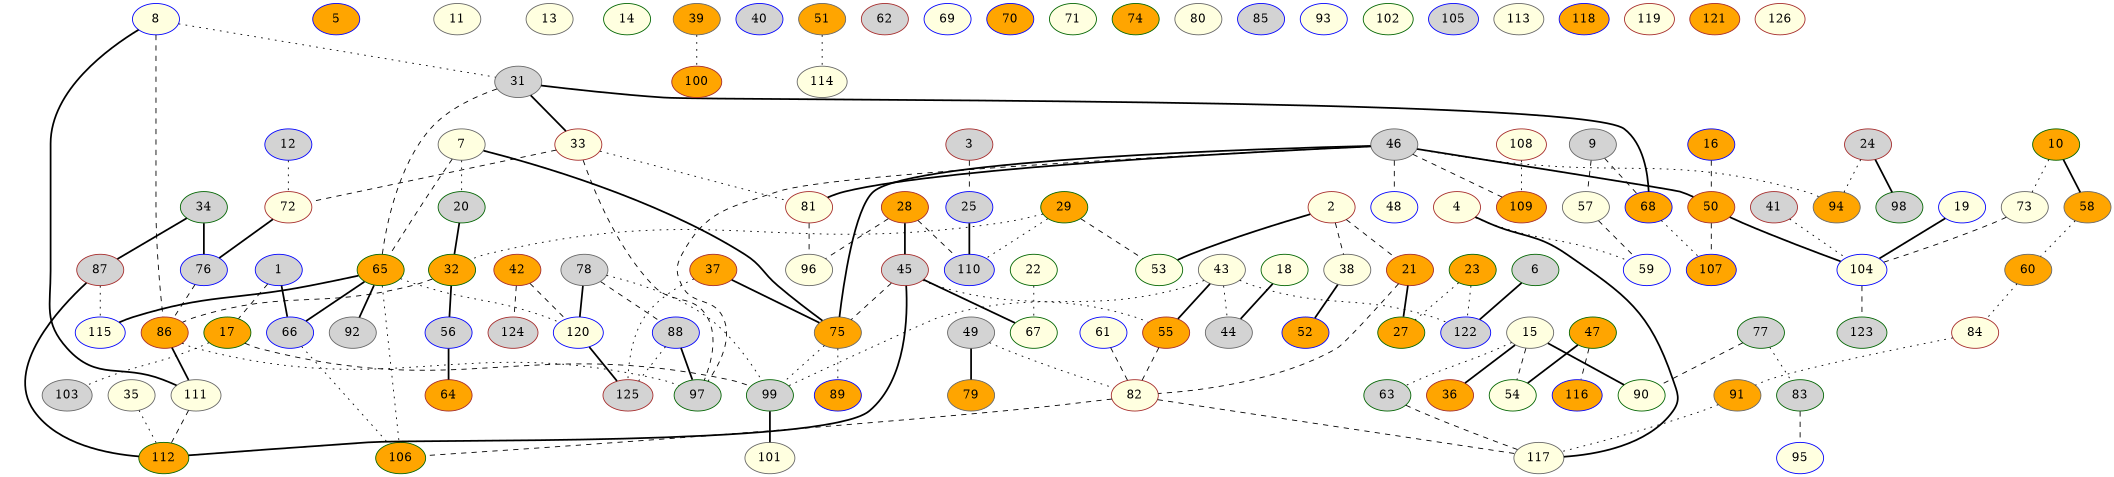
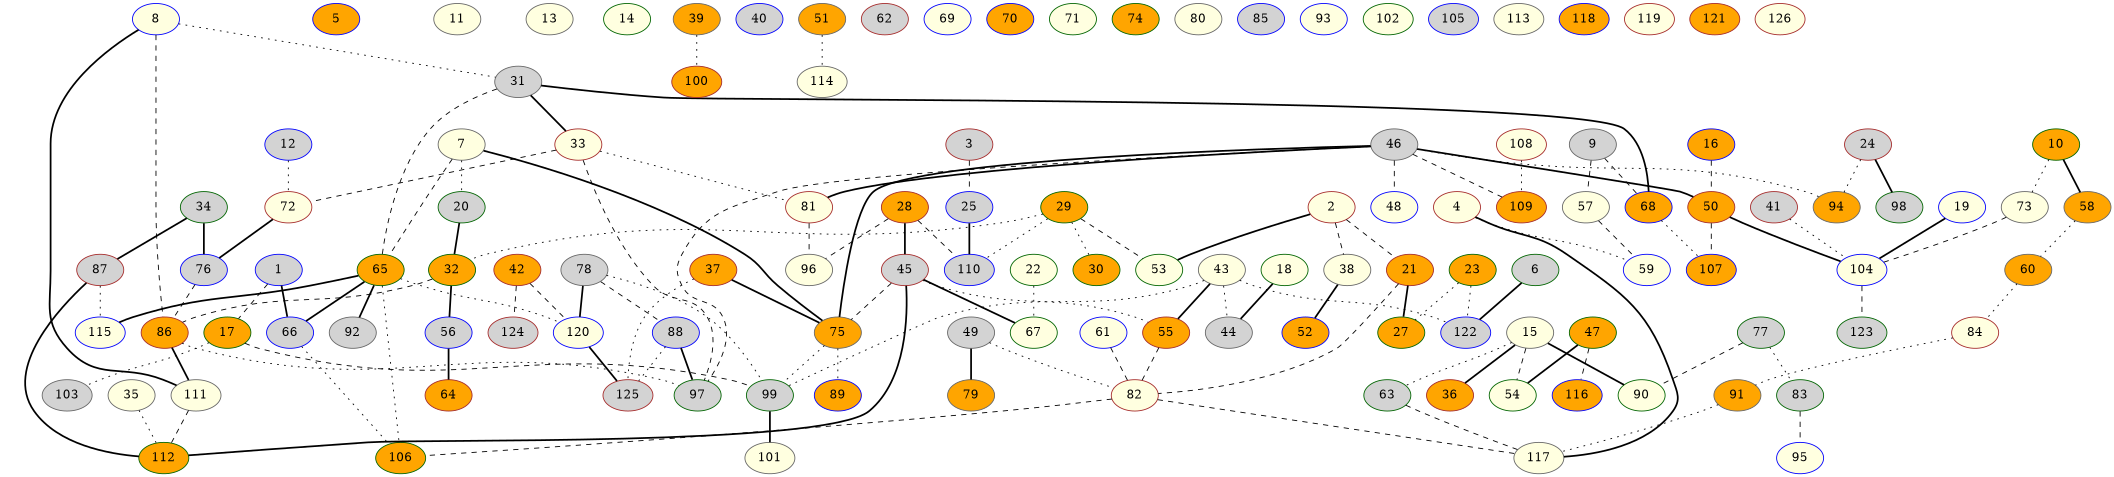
none -> (1096, 270)
